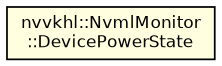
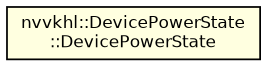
(111, 33) -> (134, 33)
